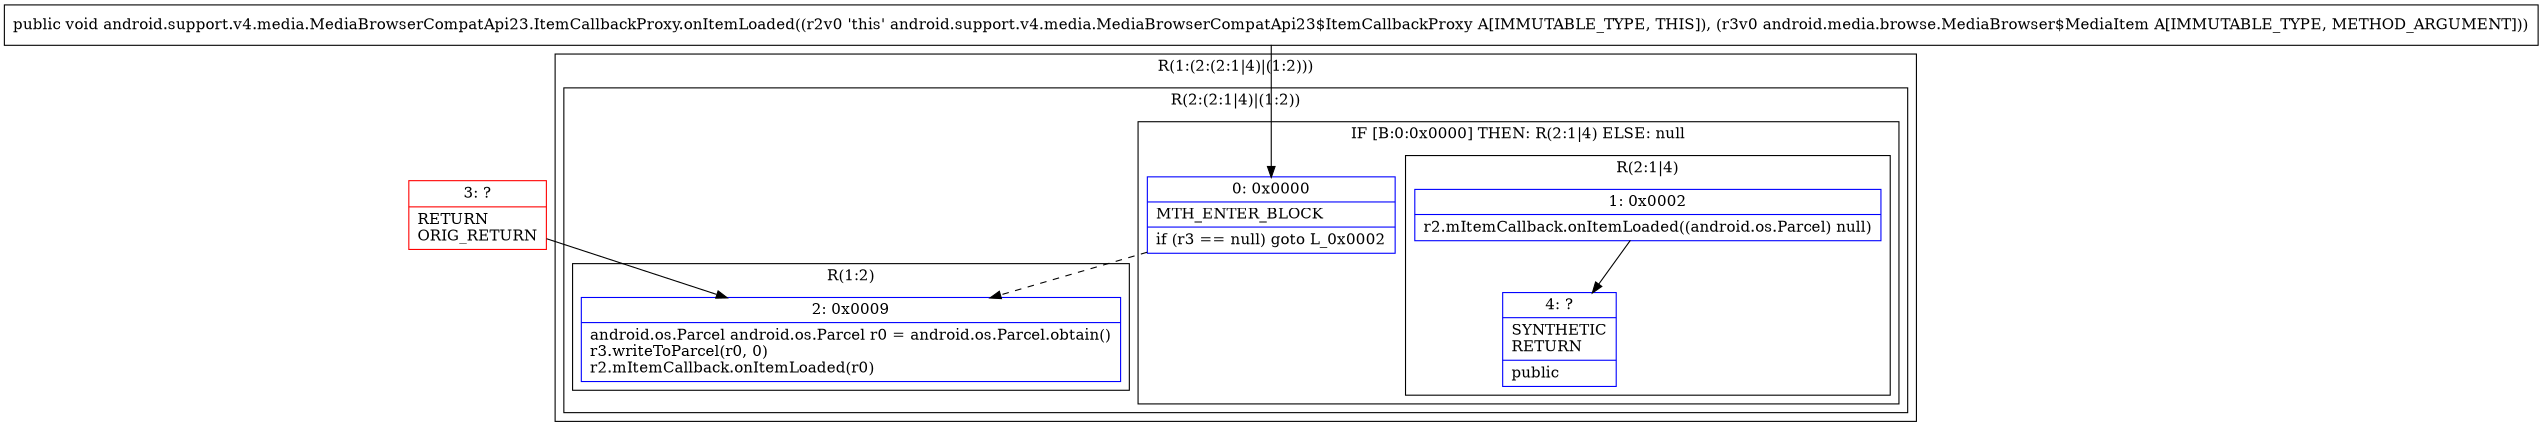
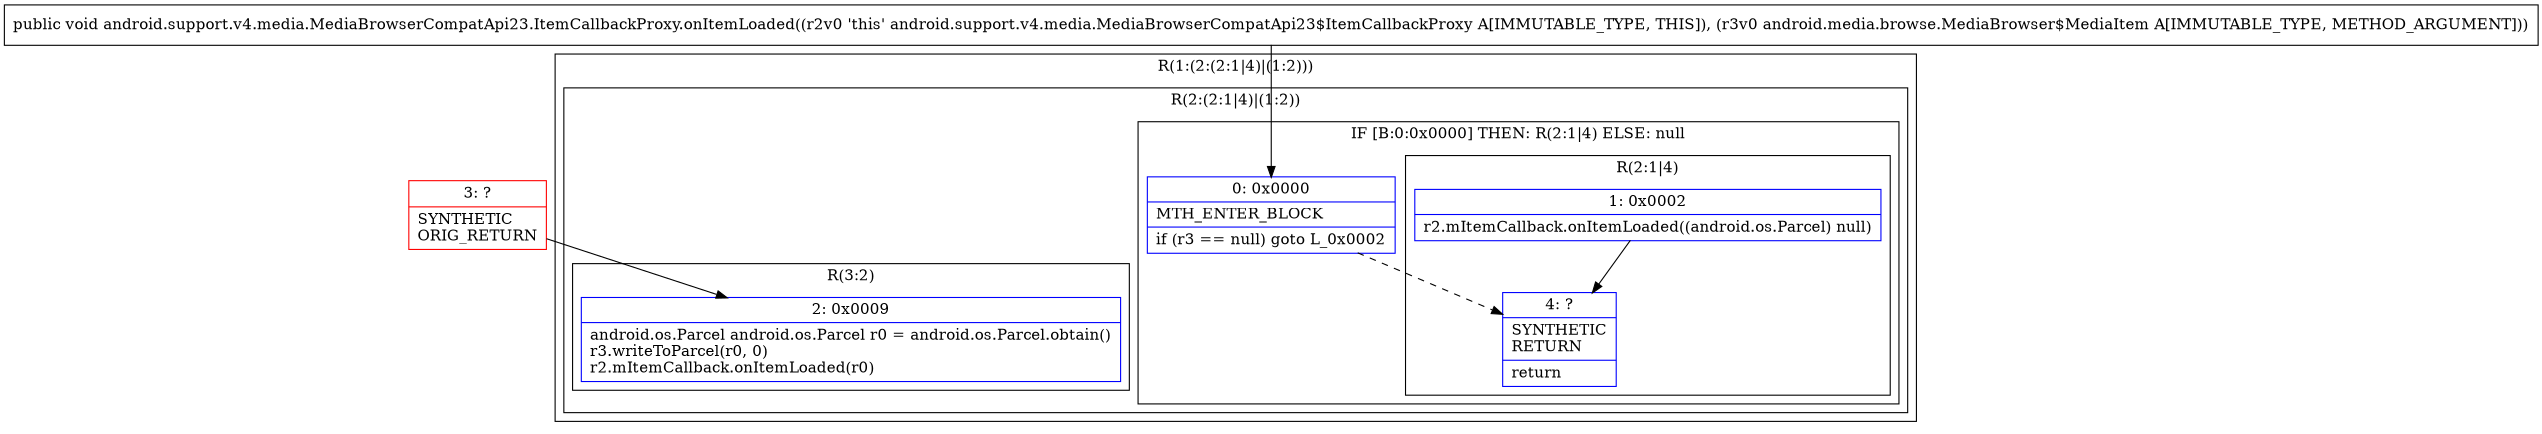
(453, 219) -> (466, 219)
(1074, 274) -> (1425, 281)
(851, 276) -> (851, 276)
(1535, 373) -> (1537, 373)
